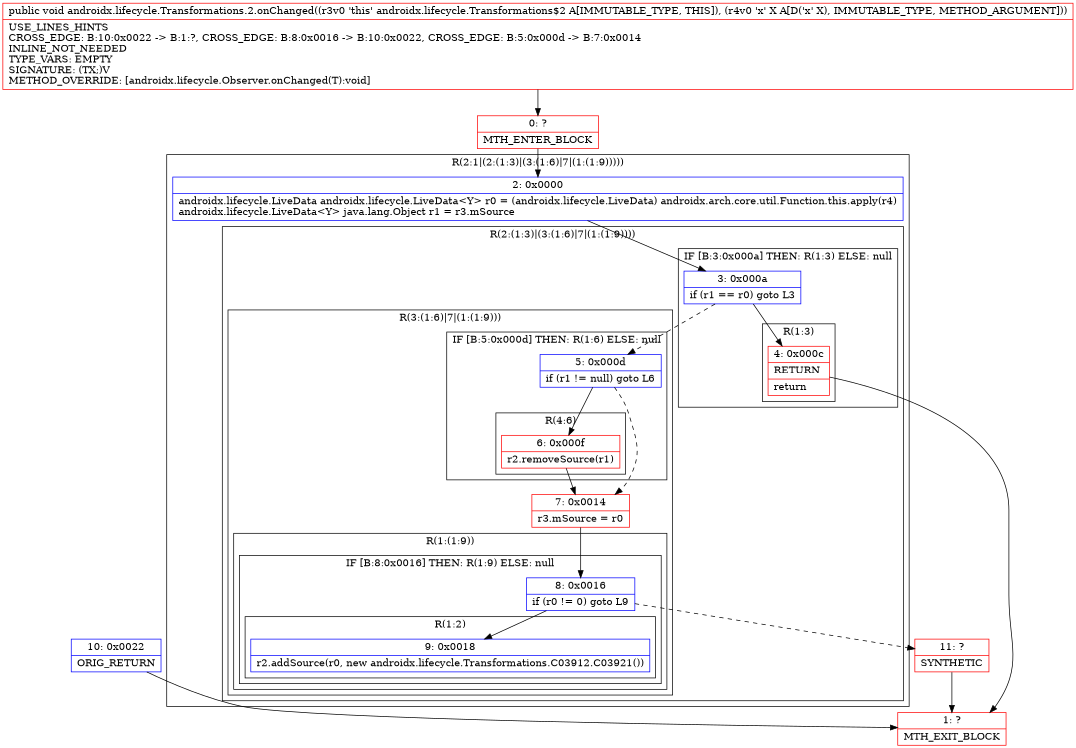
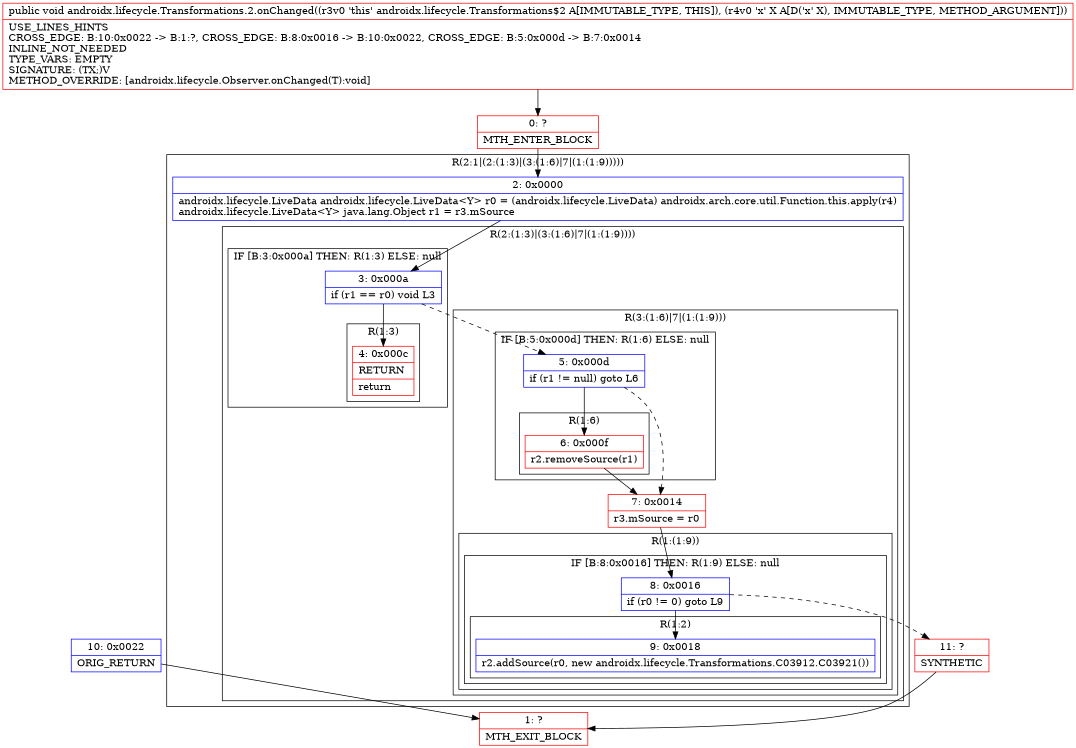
(742, 295) -> (383, 295)
(561, 421) -> (584, 421)
(1005, 491) -> none
